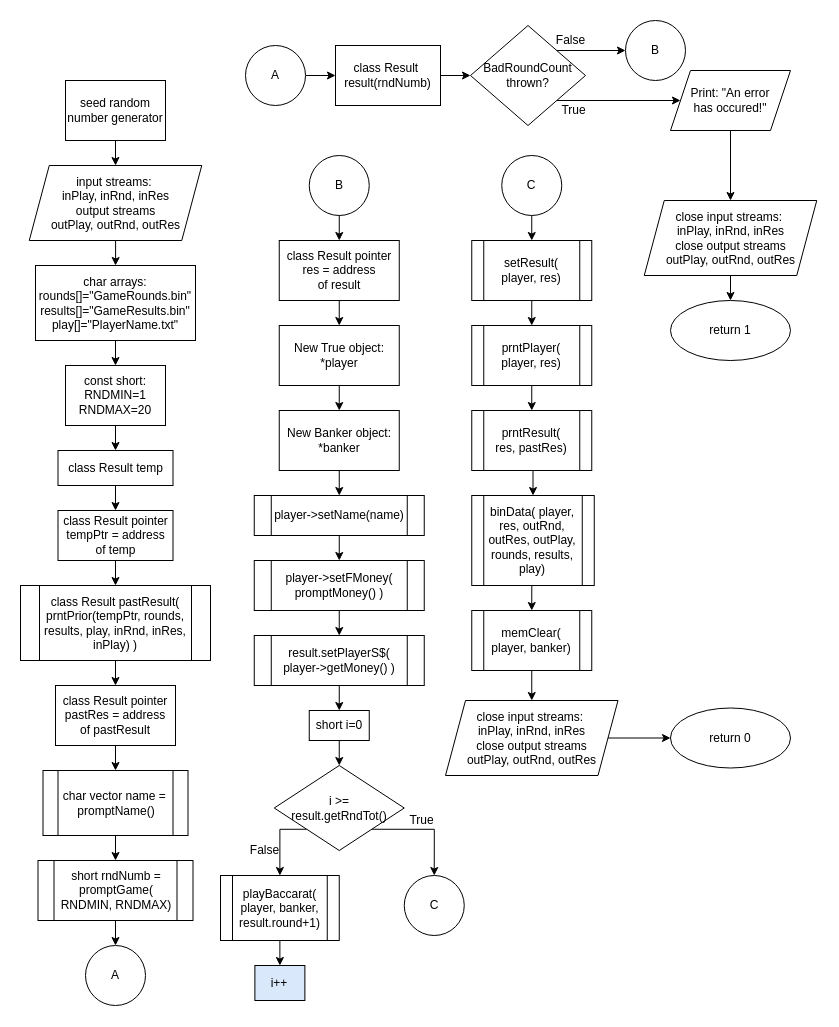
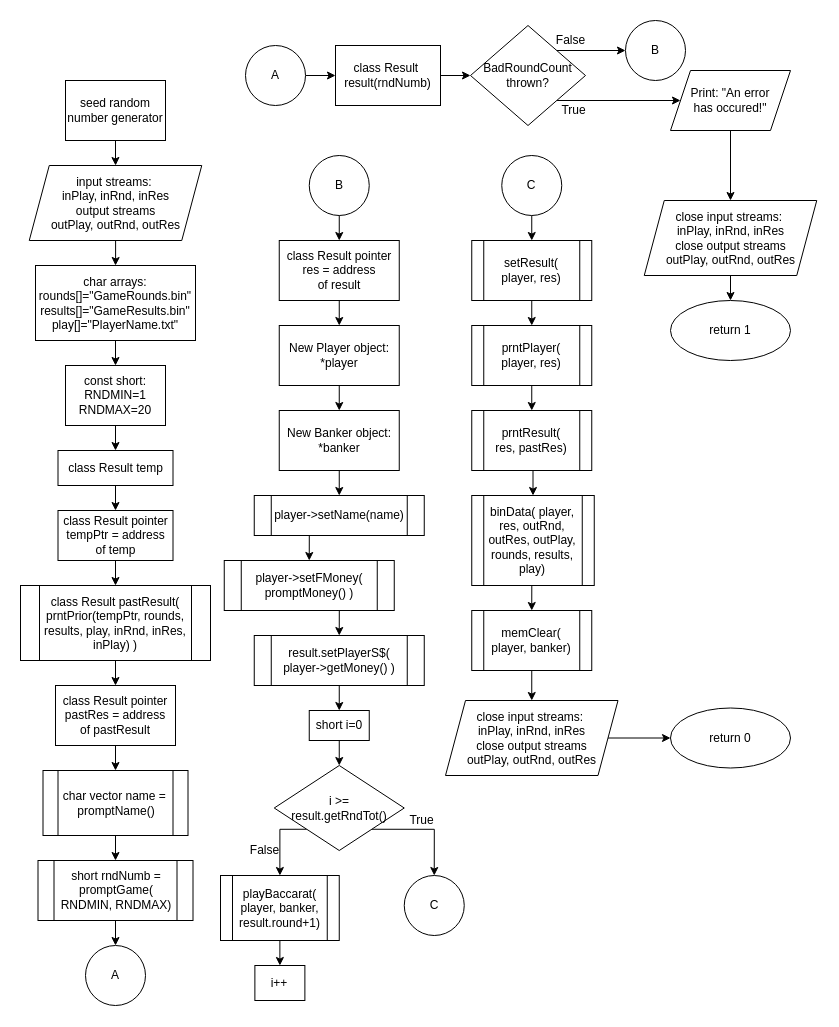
(340, 356) -> (340, 356)
(339, 586) -> (309, 586)
(280, 983) -> (280, 983)
